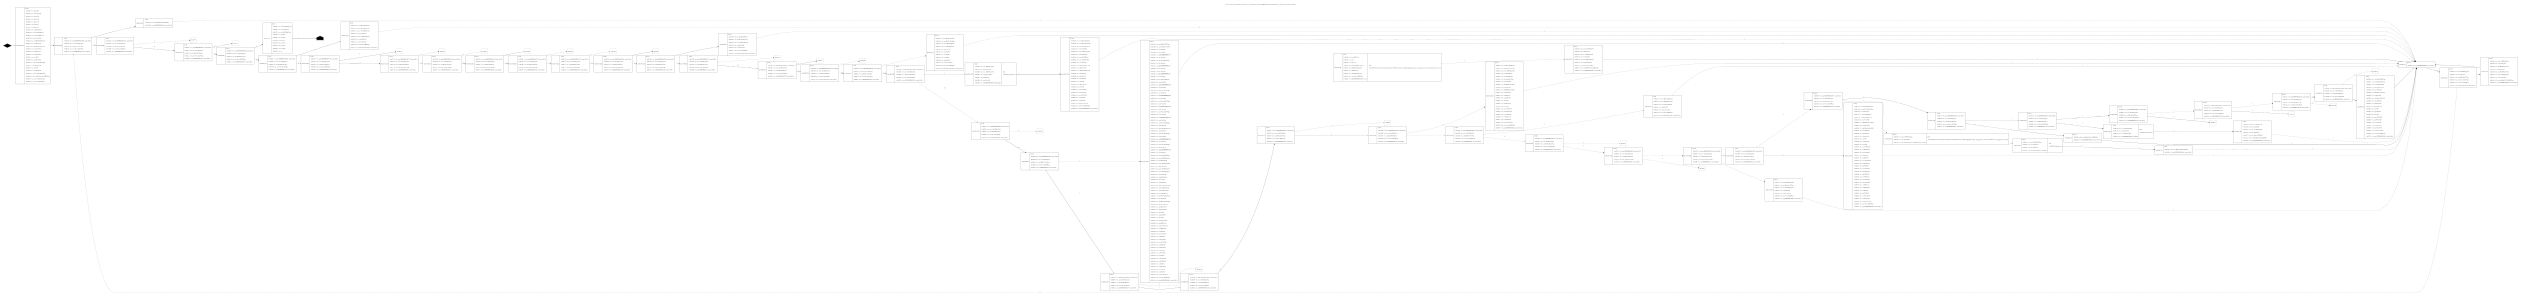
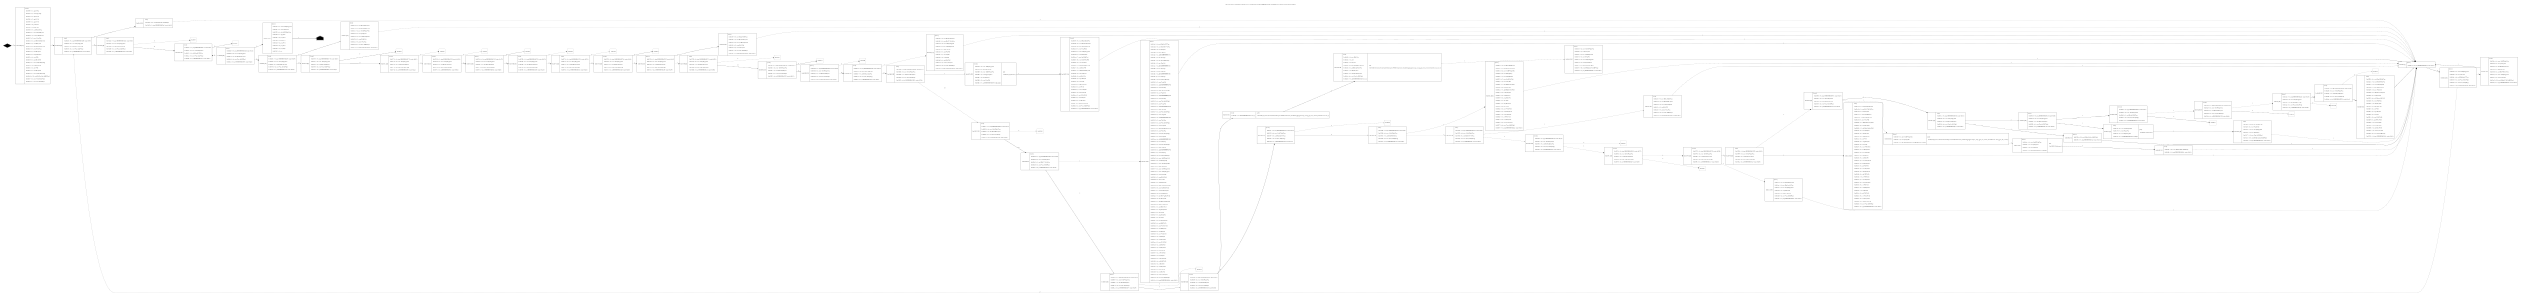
(214, 54) -> (215, 56)
none -> (1276, 115)
